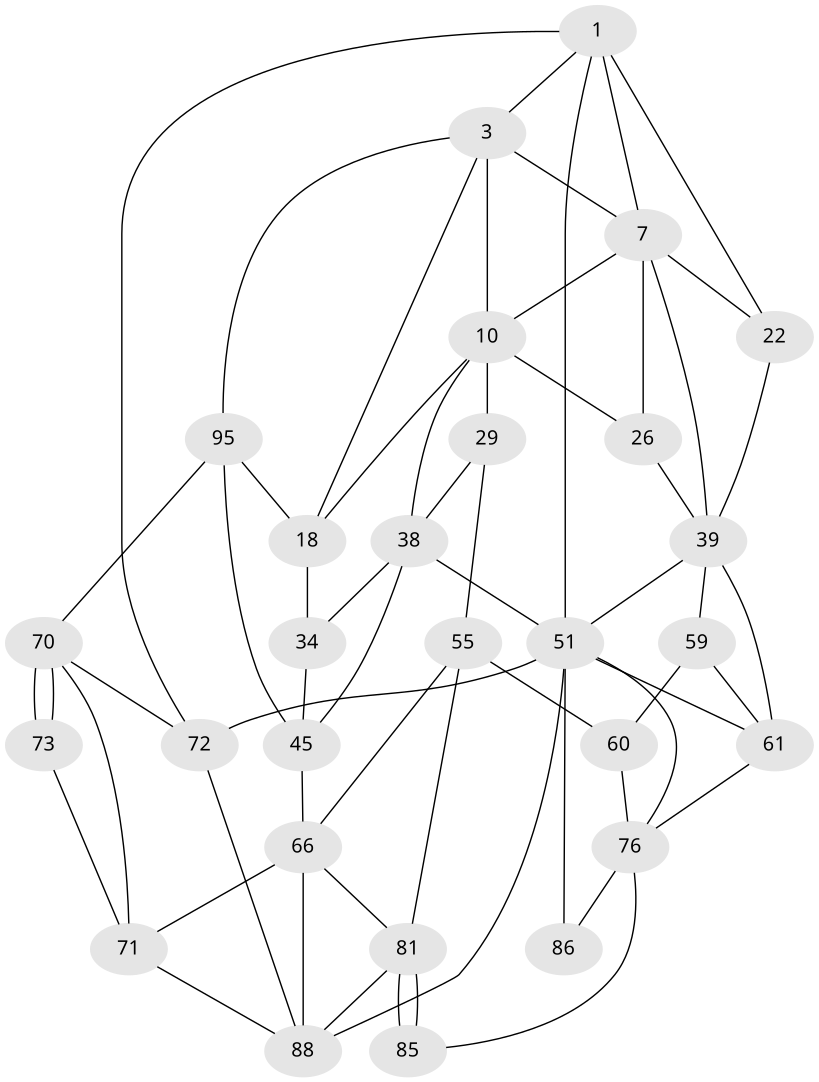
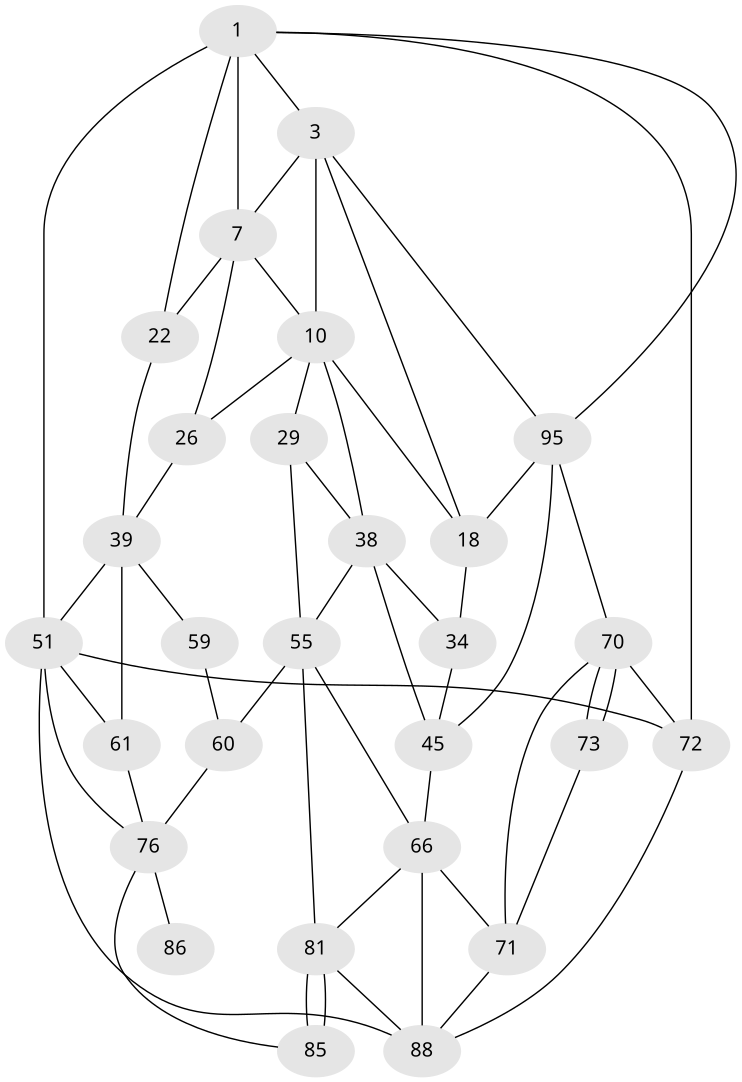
none -> (680, 86)
(688, 386) -> none
(487, 592) -> (334, 592)
(736, 694) -> none
(565, 796) -> none
